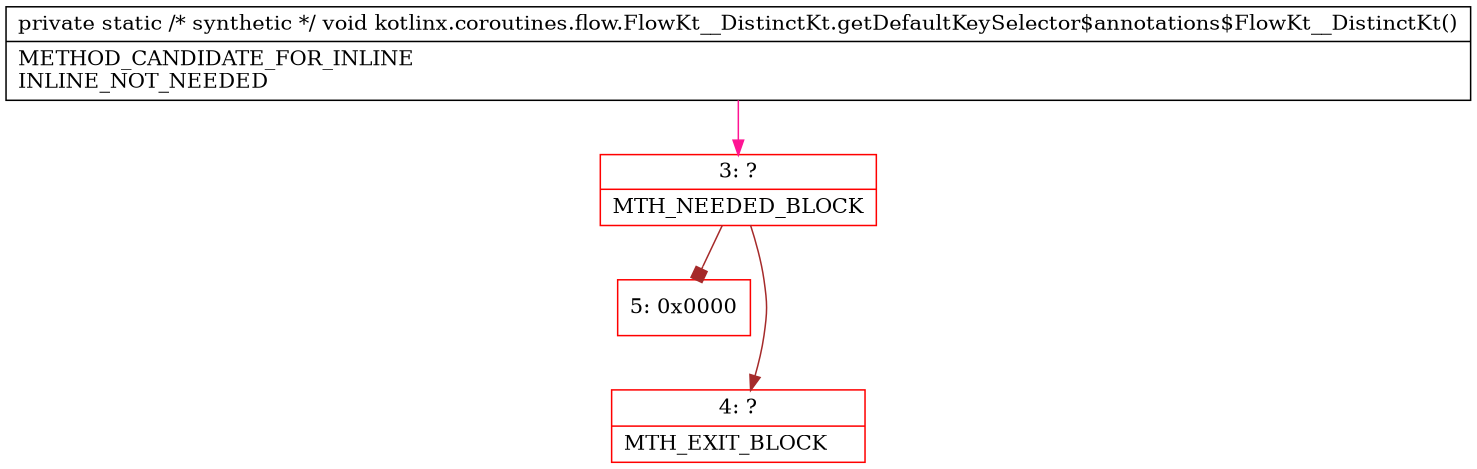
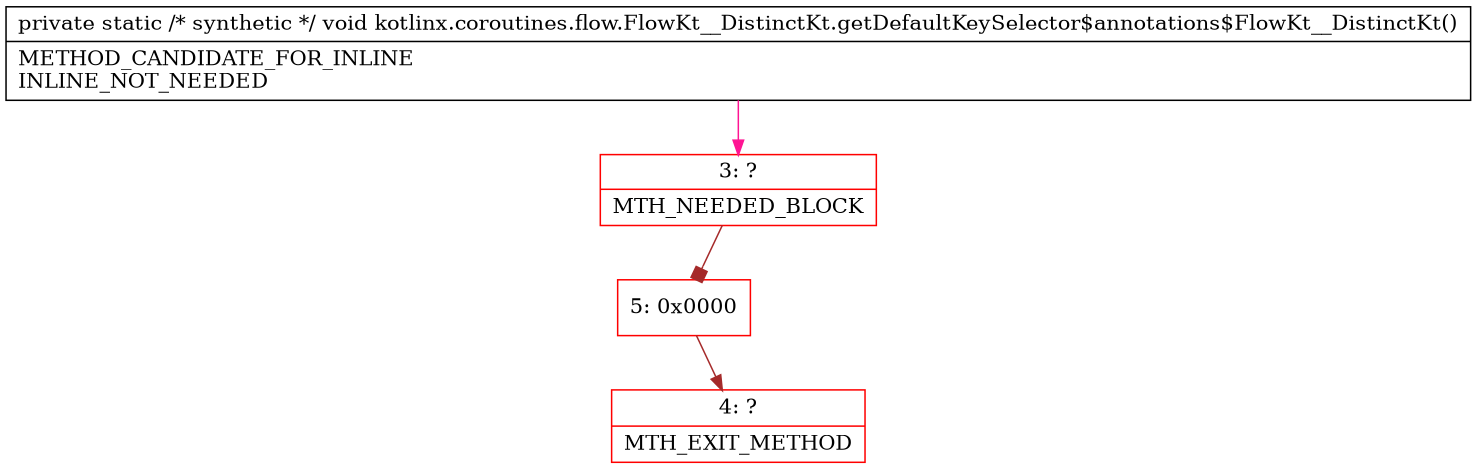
(766, 300) -> (706, 356)
(726, 443) -> (738, 443)
